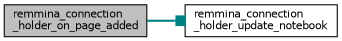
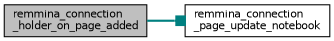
(261, 21) -> (257, 21)
